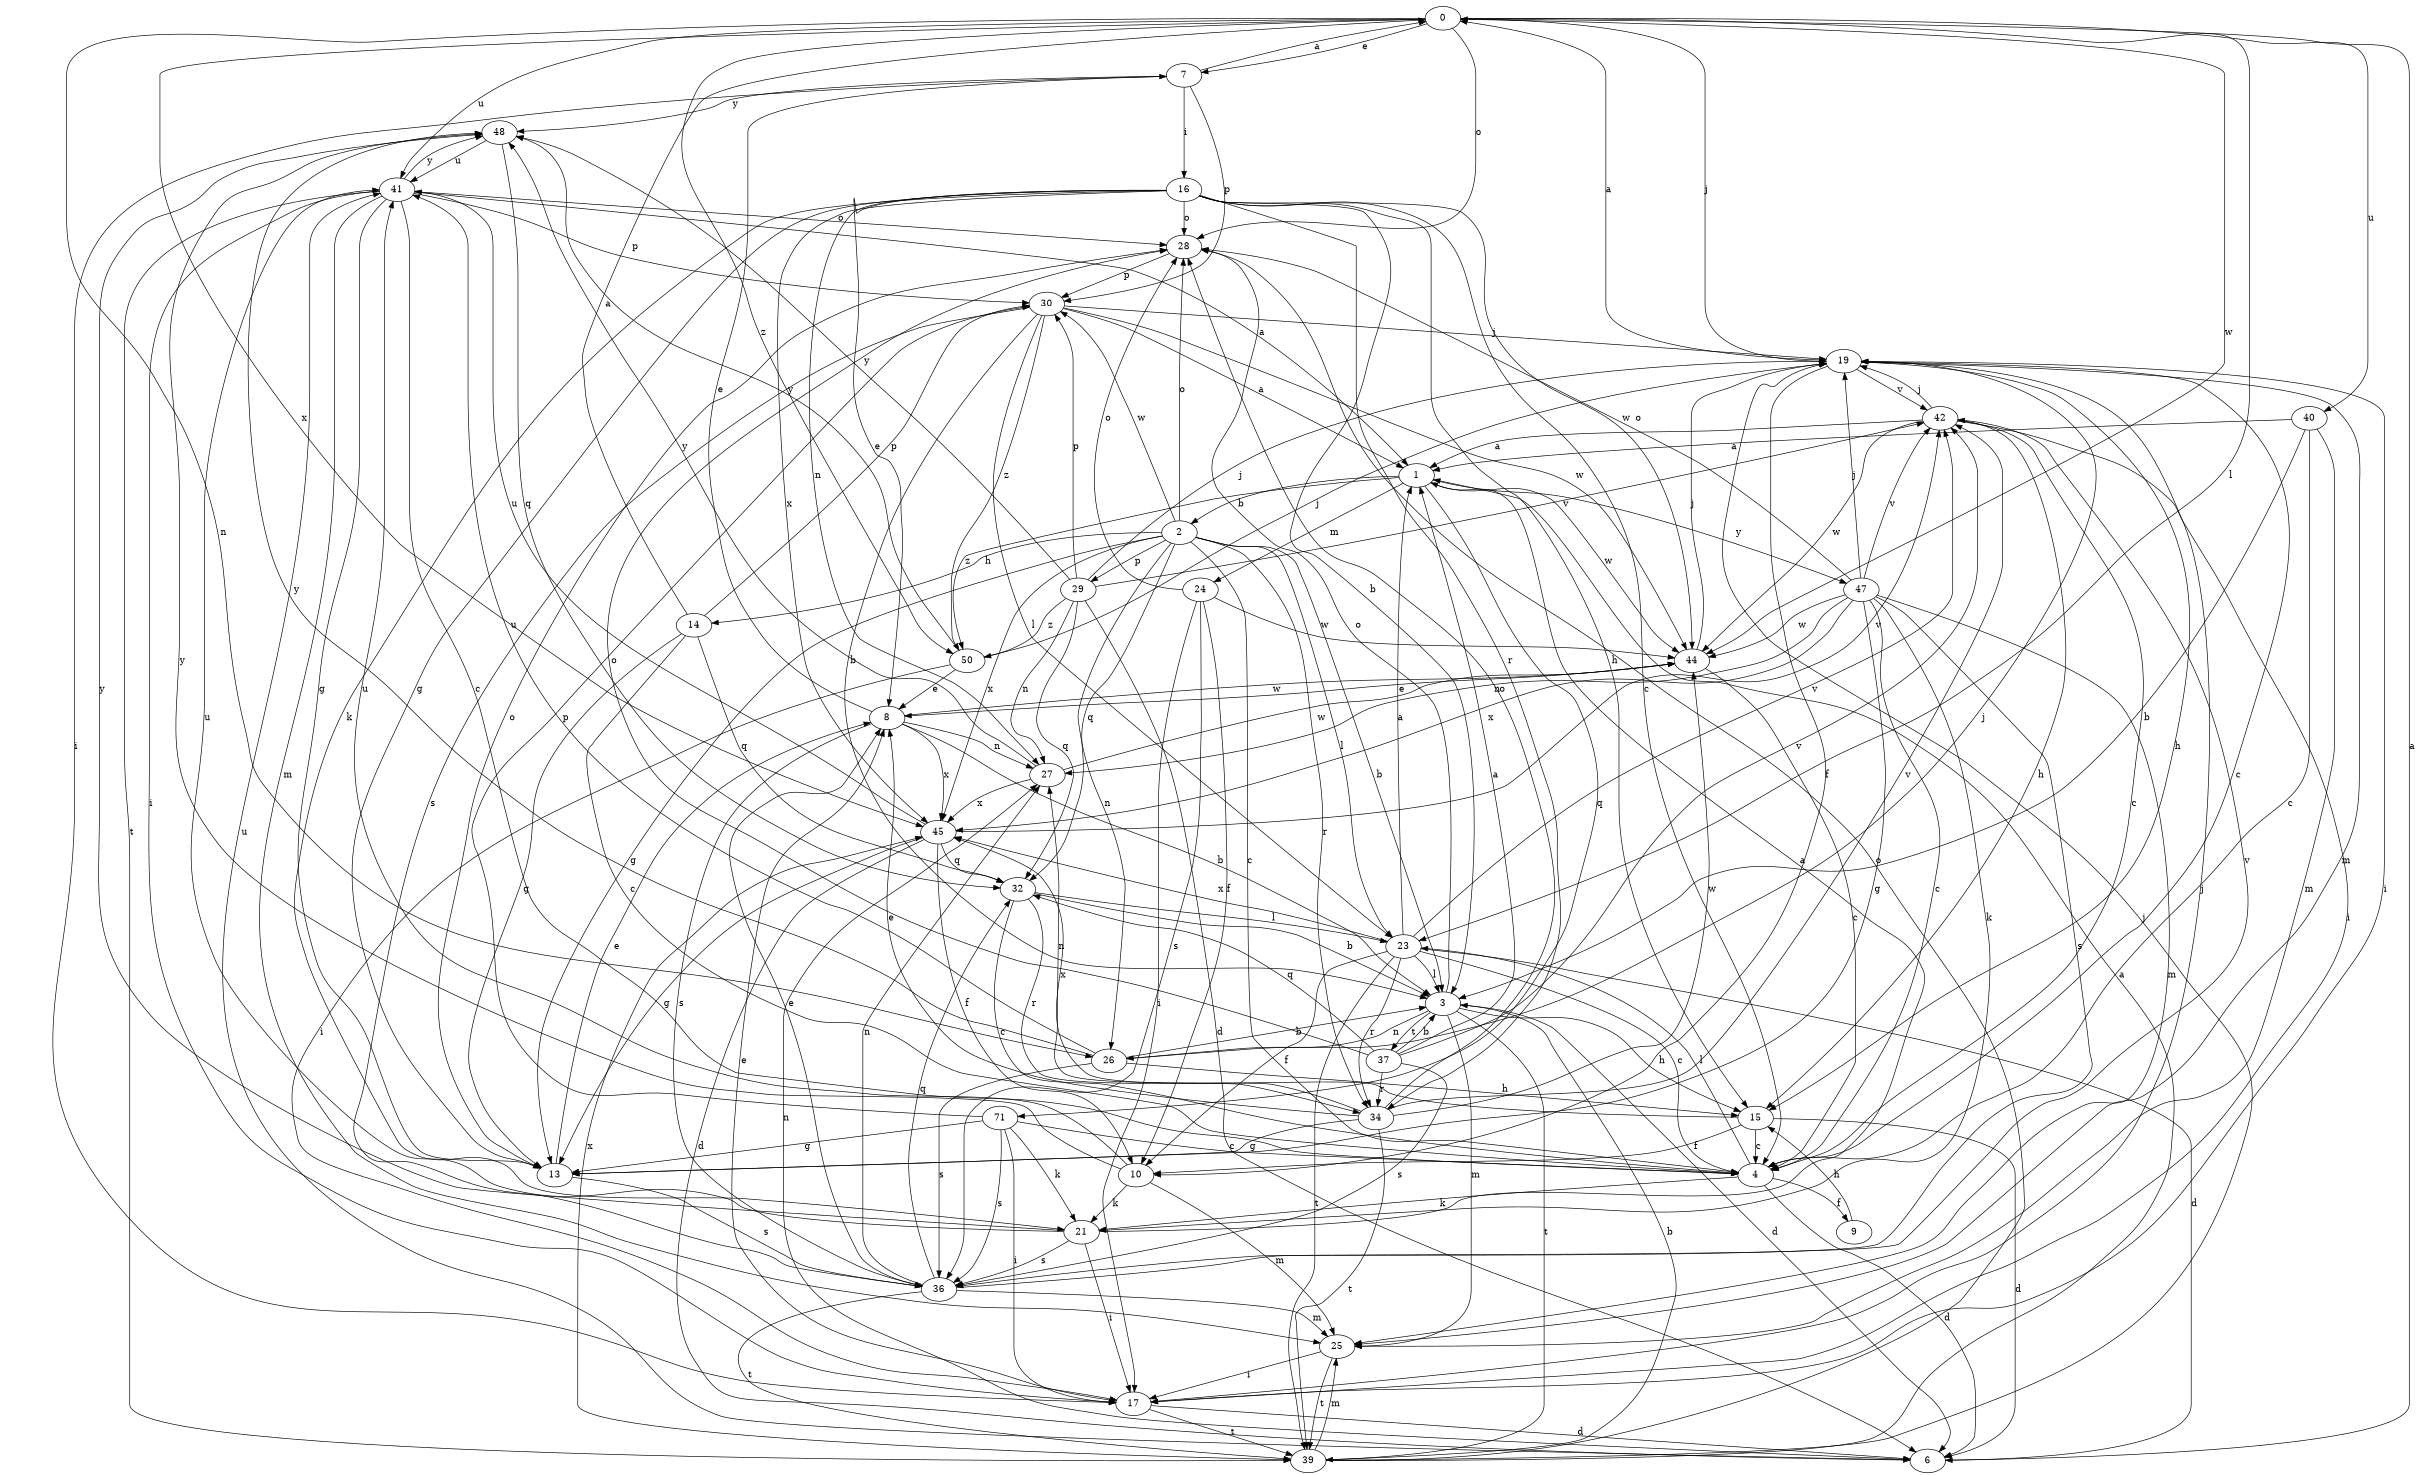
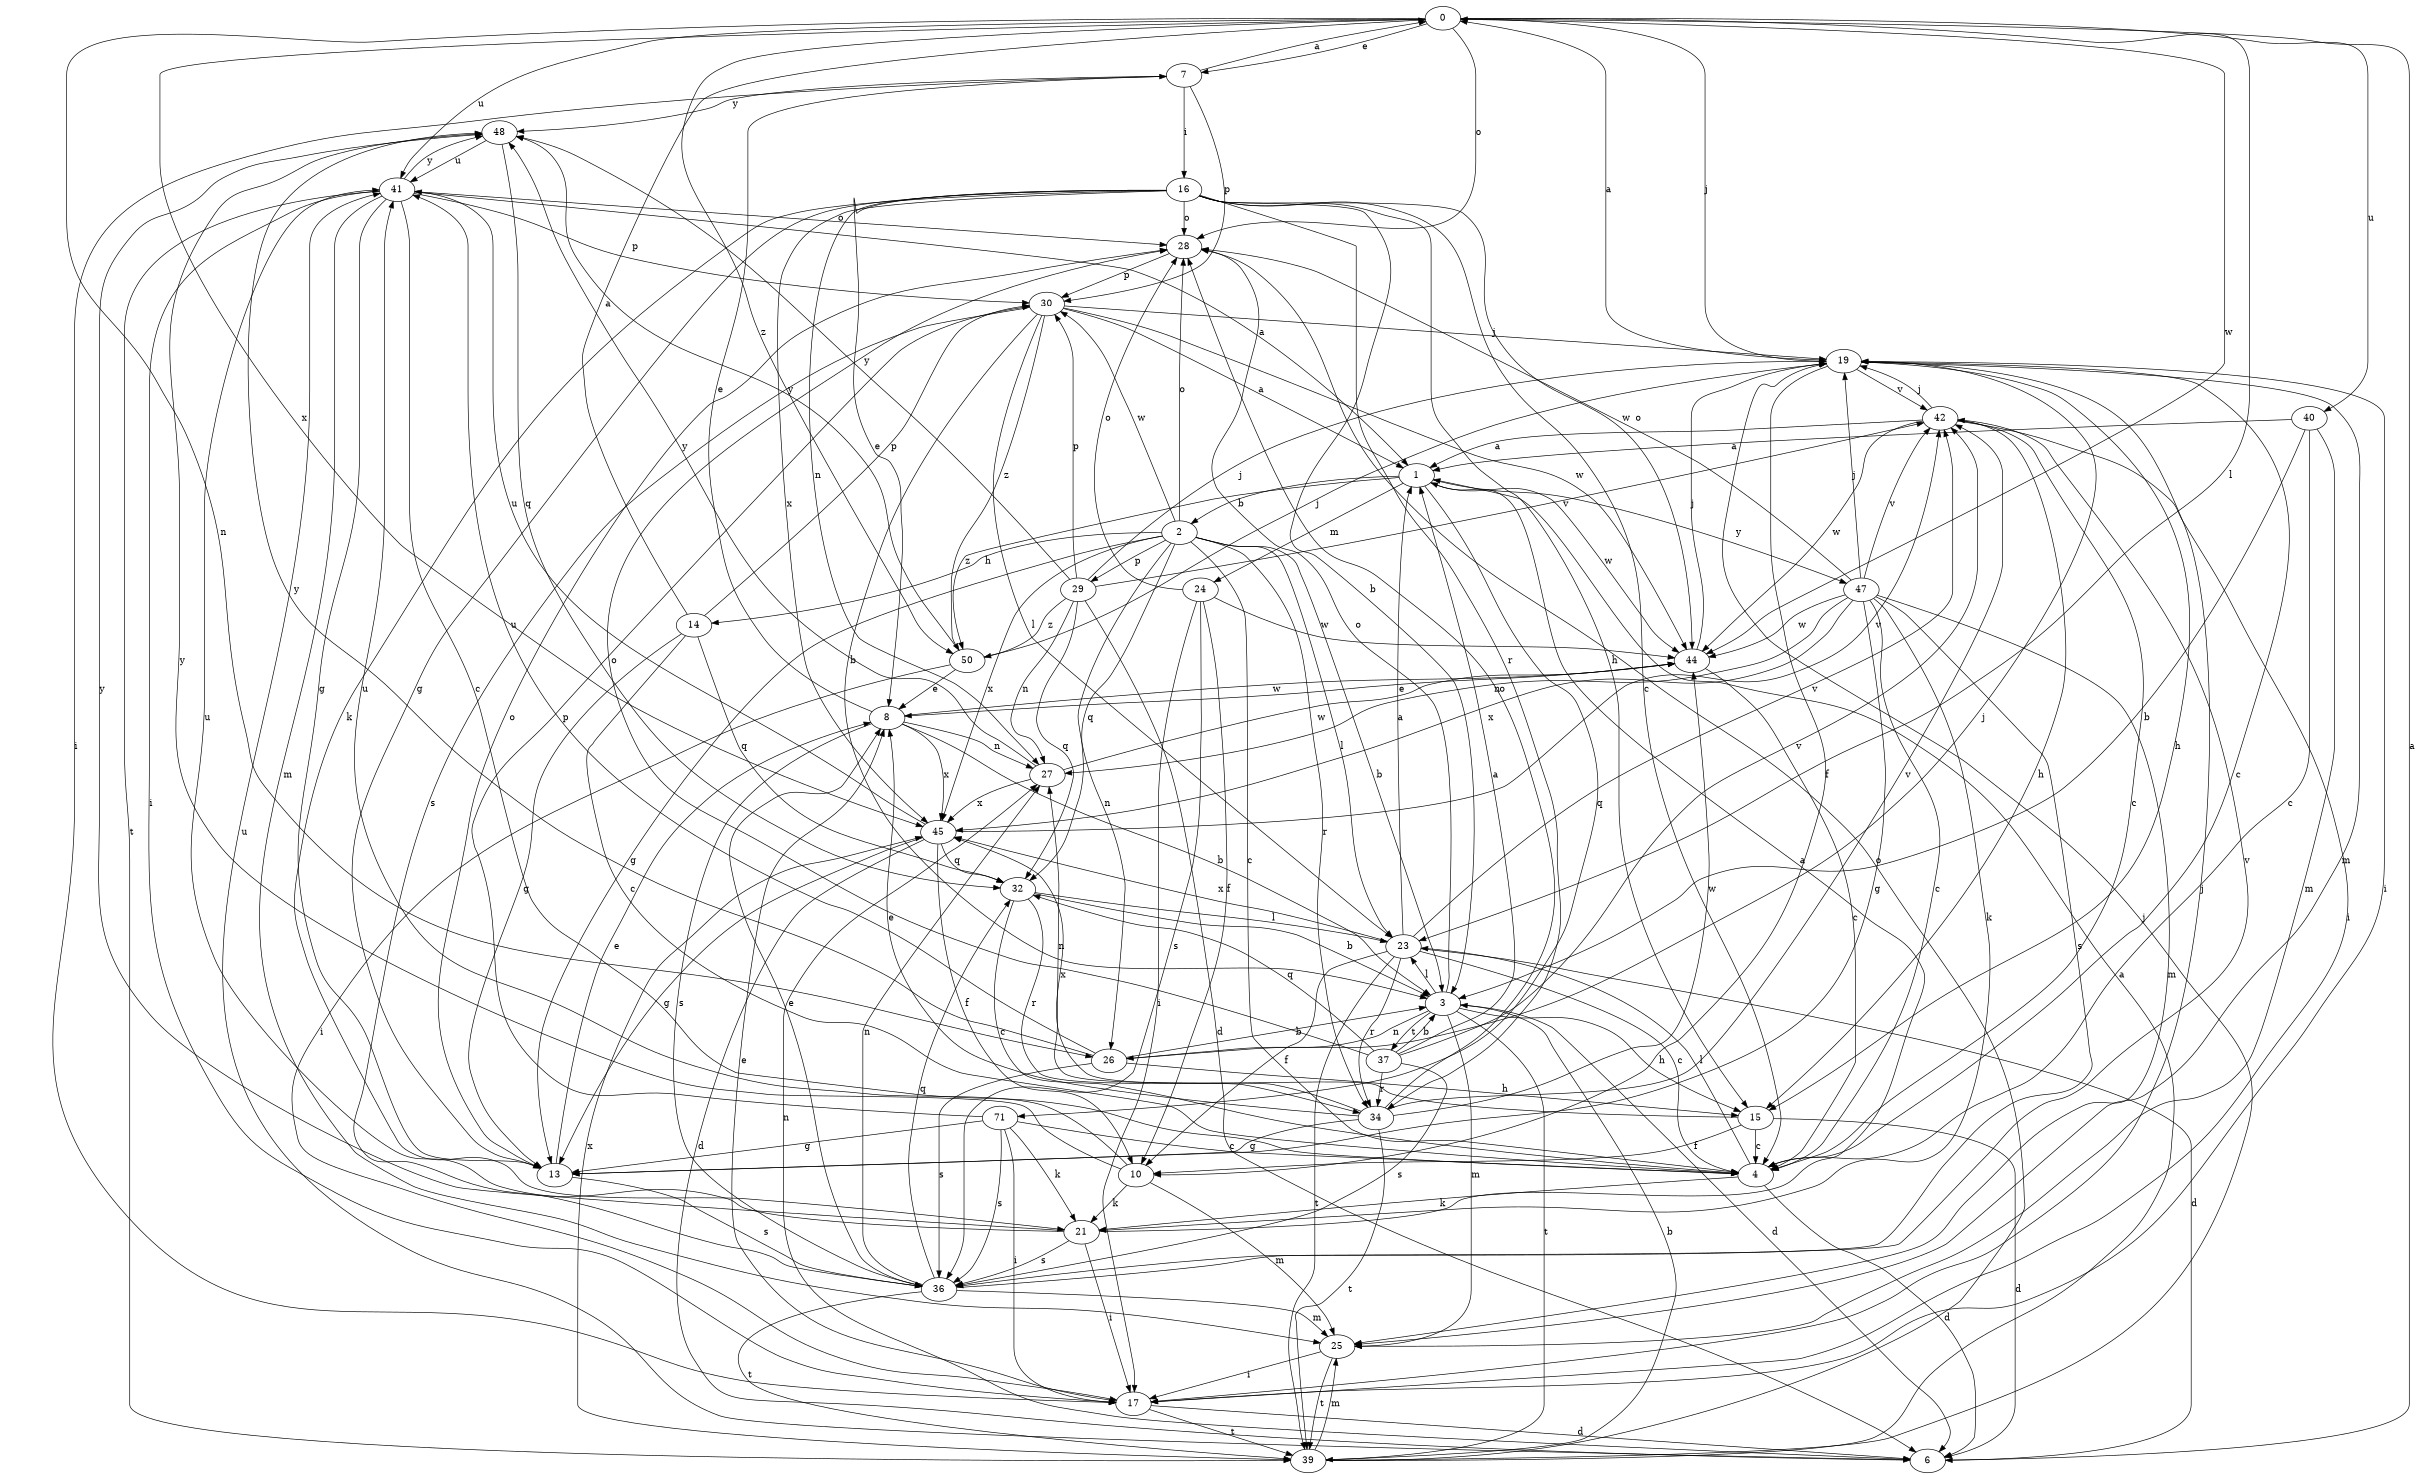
(1427, 970) -> (1425, 978)
(1854, 1232) -> none
